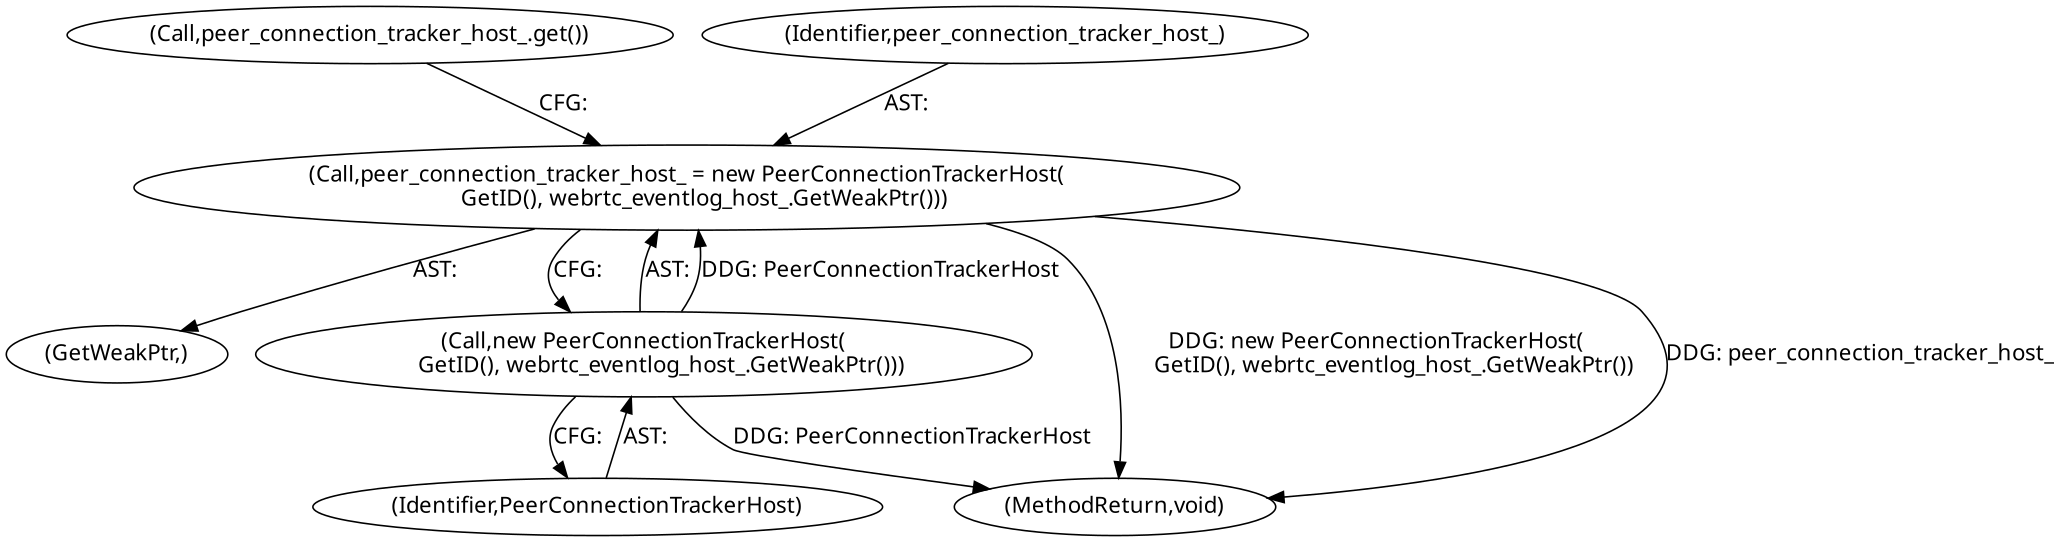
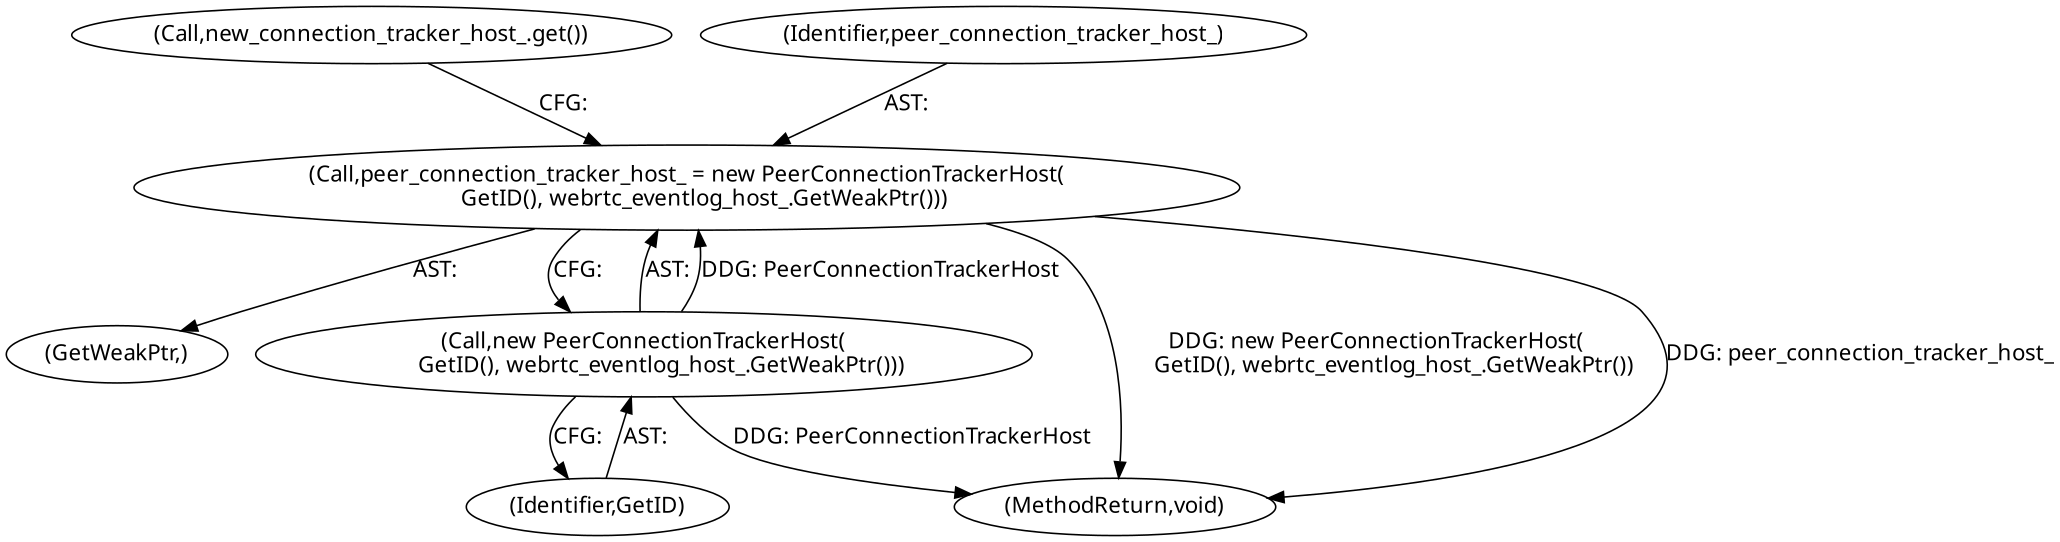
(370, 35) -> (372, 35)
(598, 507) -> (598, 507)
